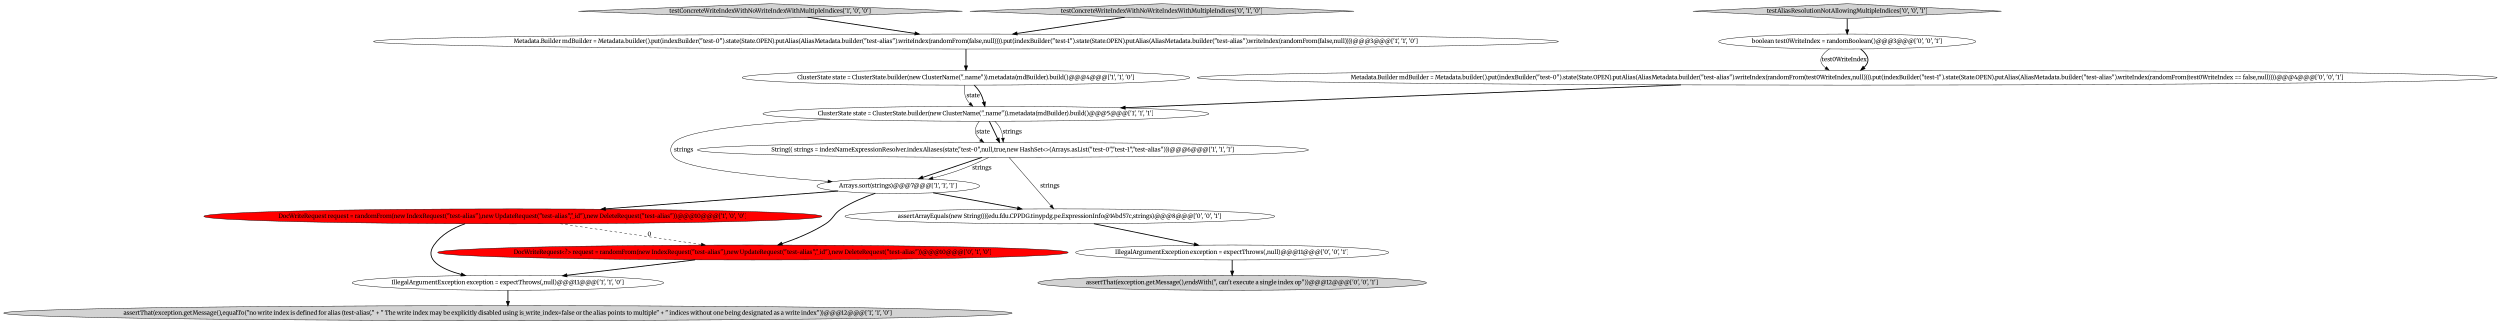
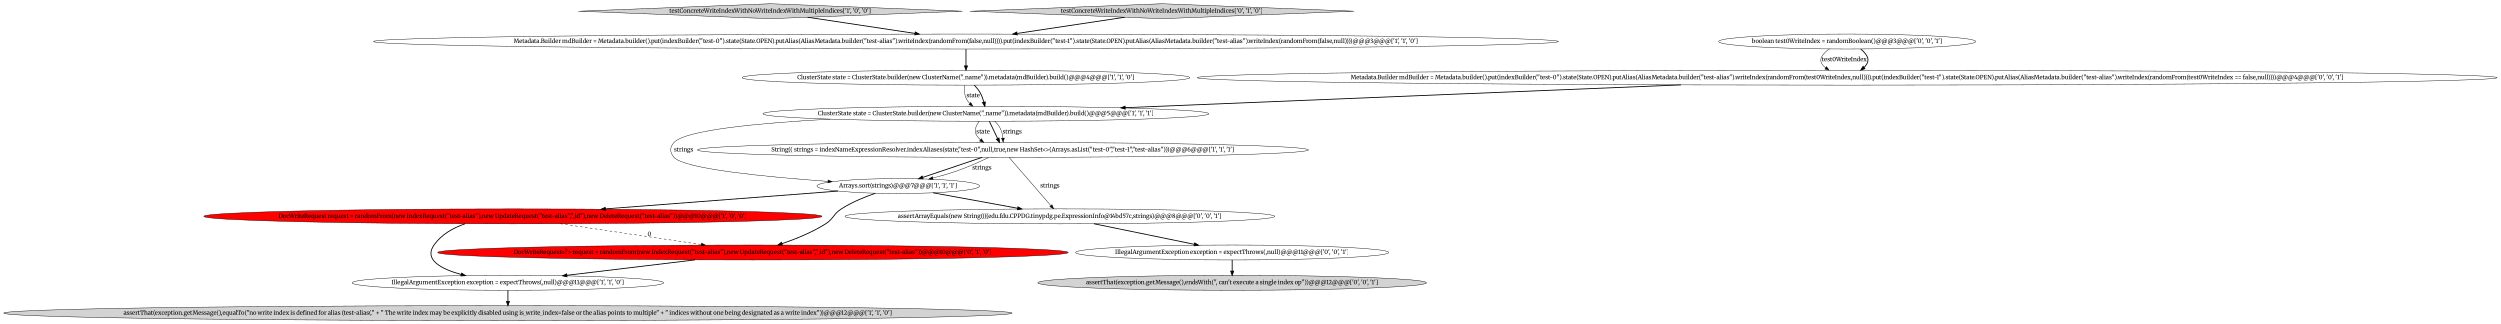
(1847, 11) -> none
